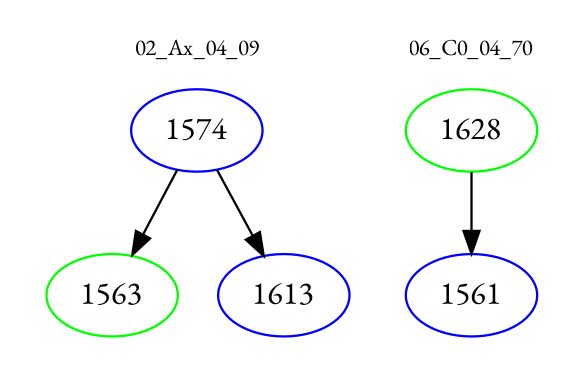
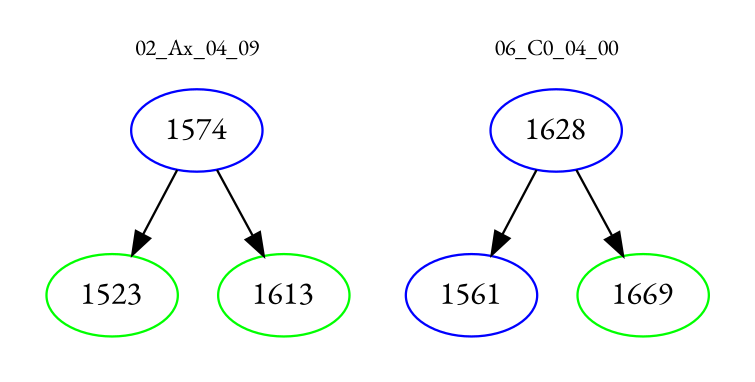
(472, 49) -> (557, 49)
(472, 130) -> (556, 130)
(112, 295) -> (112, 295)
(284, 295) -> (284, 295)
none -> (643, 295)
